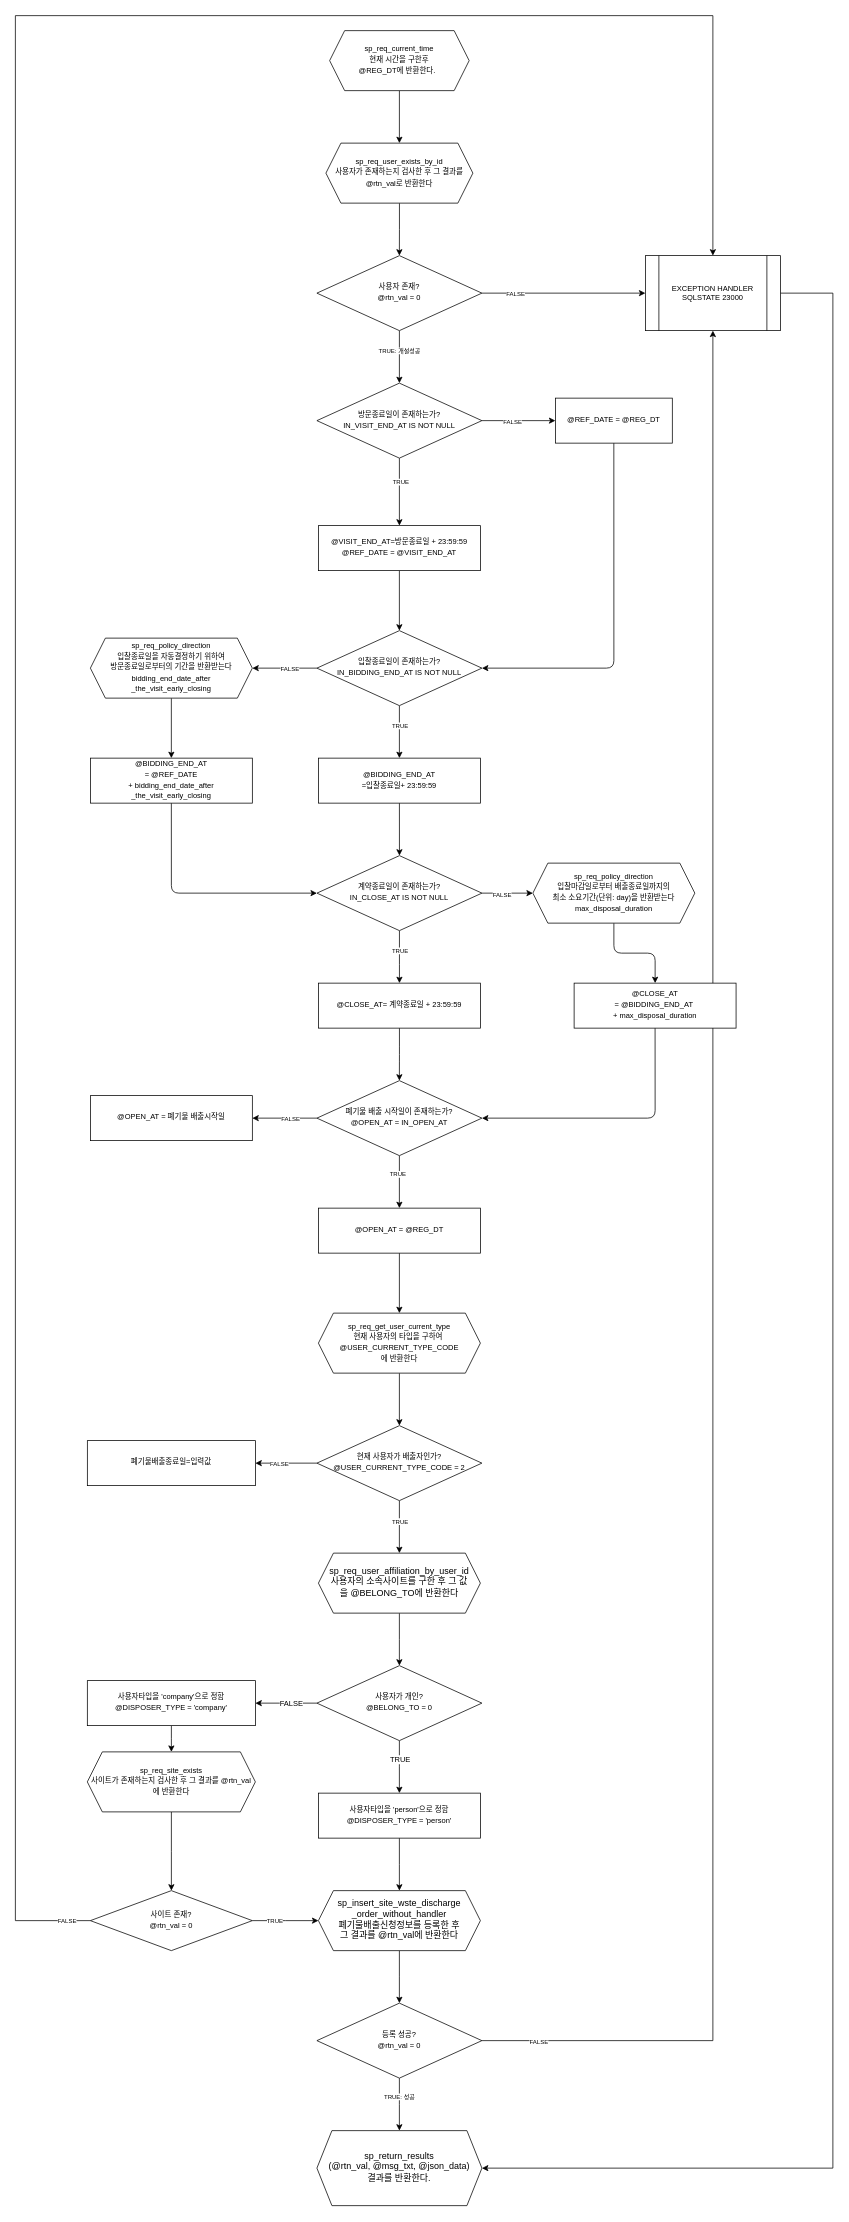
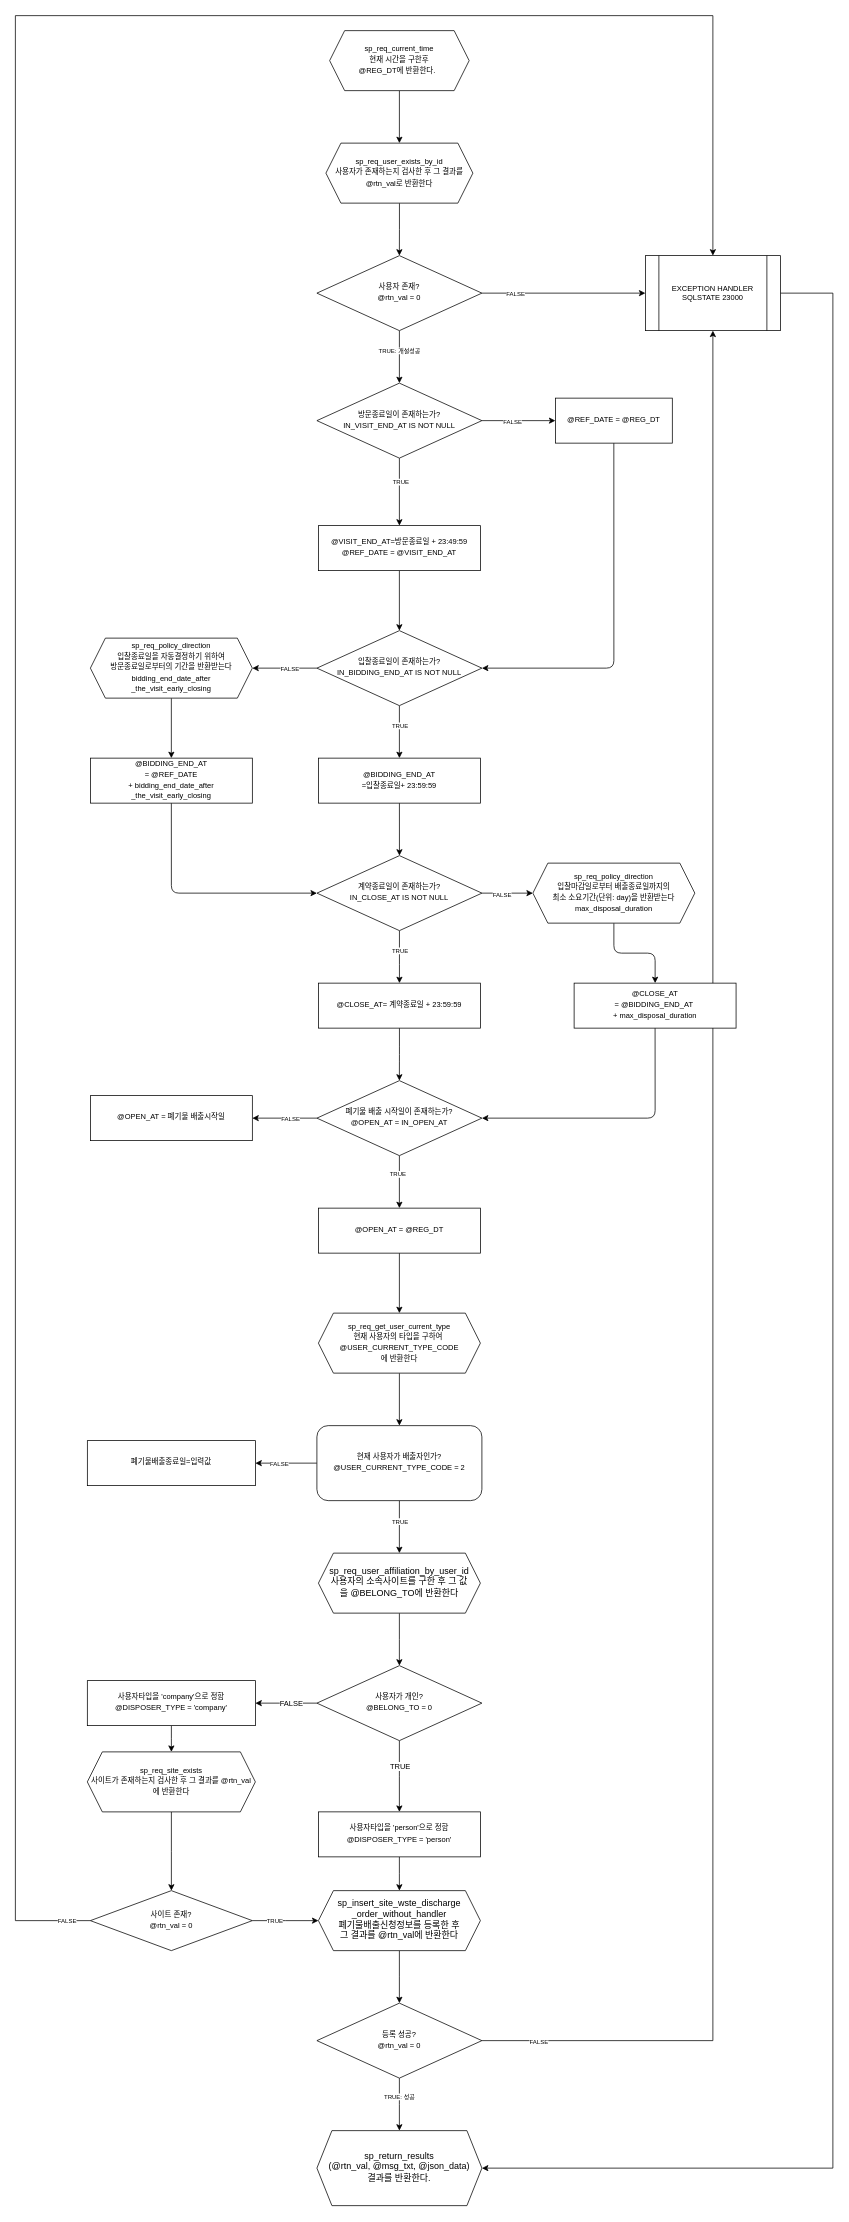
(399, 546) -> (399, 546)
(399, 1463) -> (399, 1463)
(399, 1815) -> (399, 1834)
